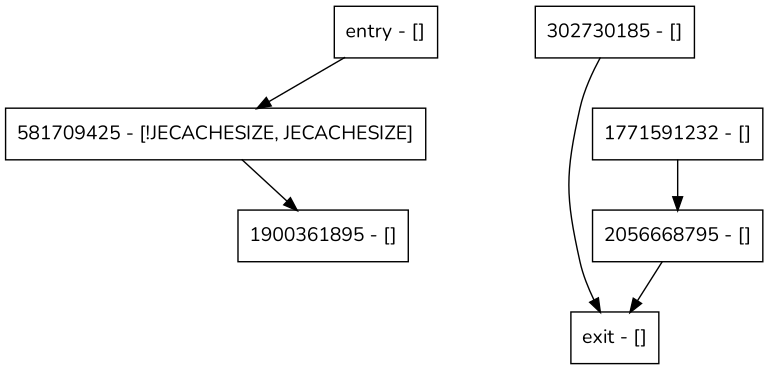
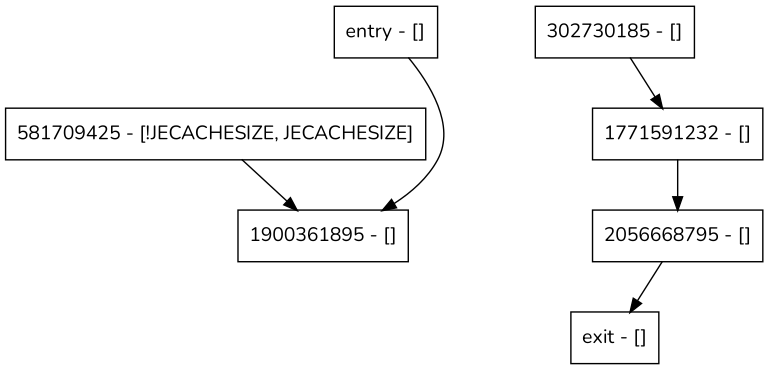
(307, 79) -> (444, 136)
(569, 178) -> (643, 77)
